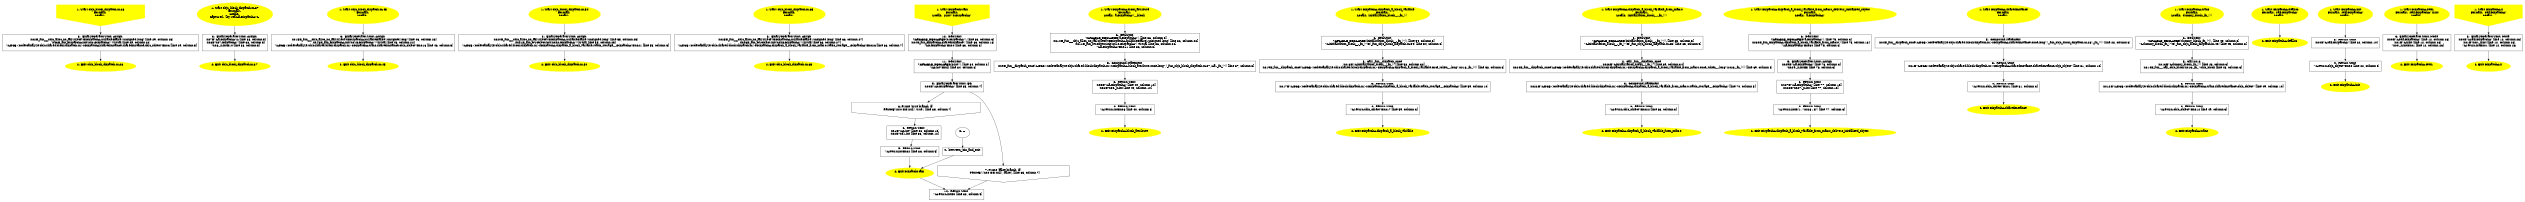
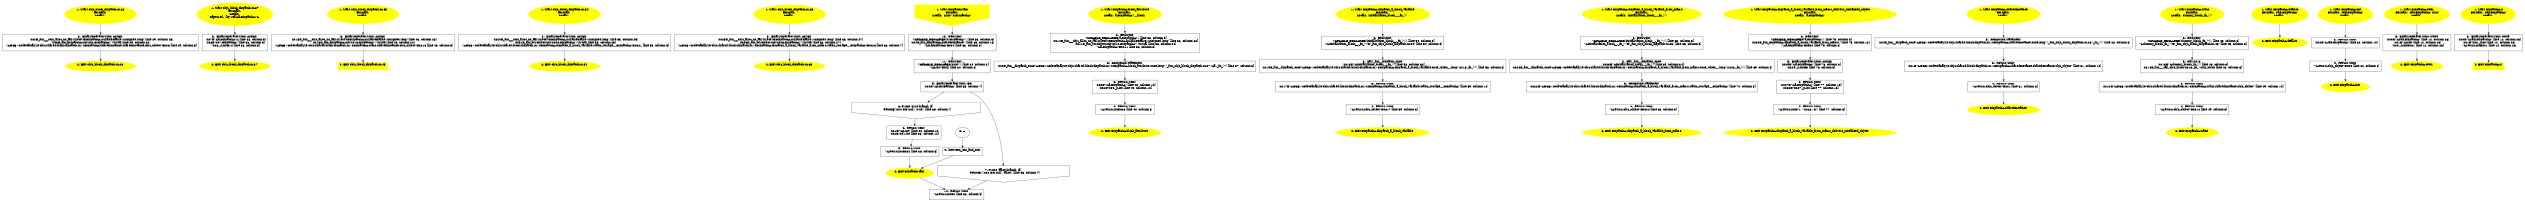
(101, 14) -> (101, 14)
(2489, 14) -> (2489, 14)
(363, 66) -> (363, 66)
(2489, 66) -> (2489, 66)
